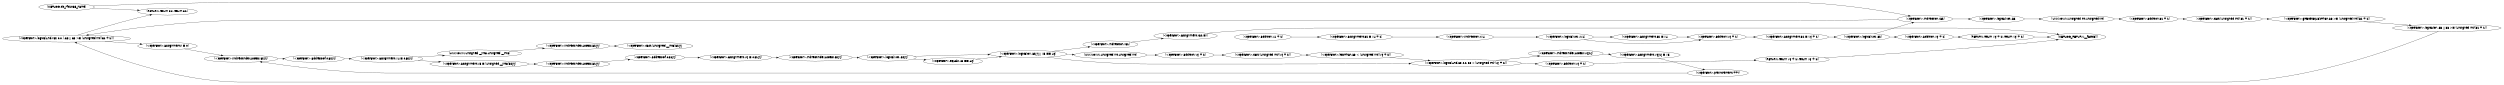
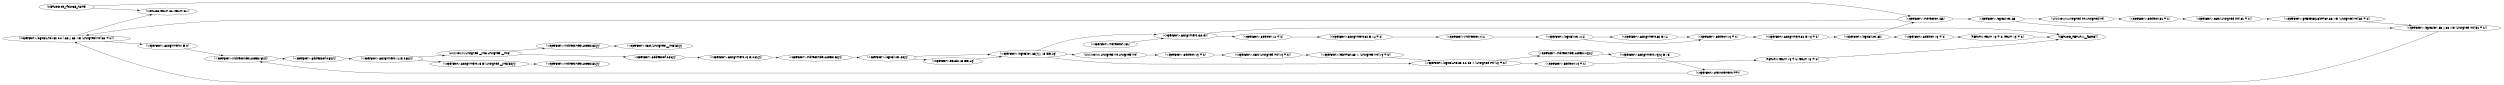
(167, 12) -> (167, 12)
none -> (2203, 28)
none -> (1225, 36)
(1070, 49) -> (1095, 36)
(615, 61) -> (572, 56)
